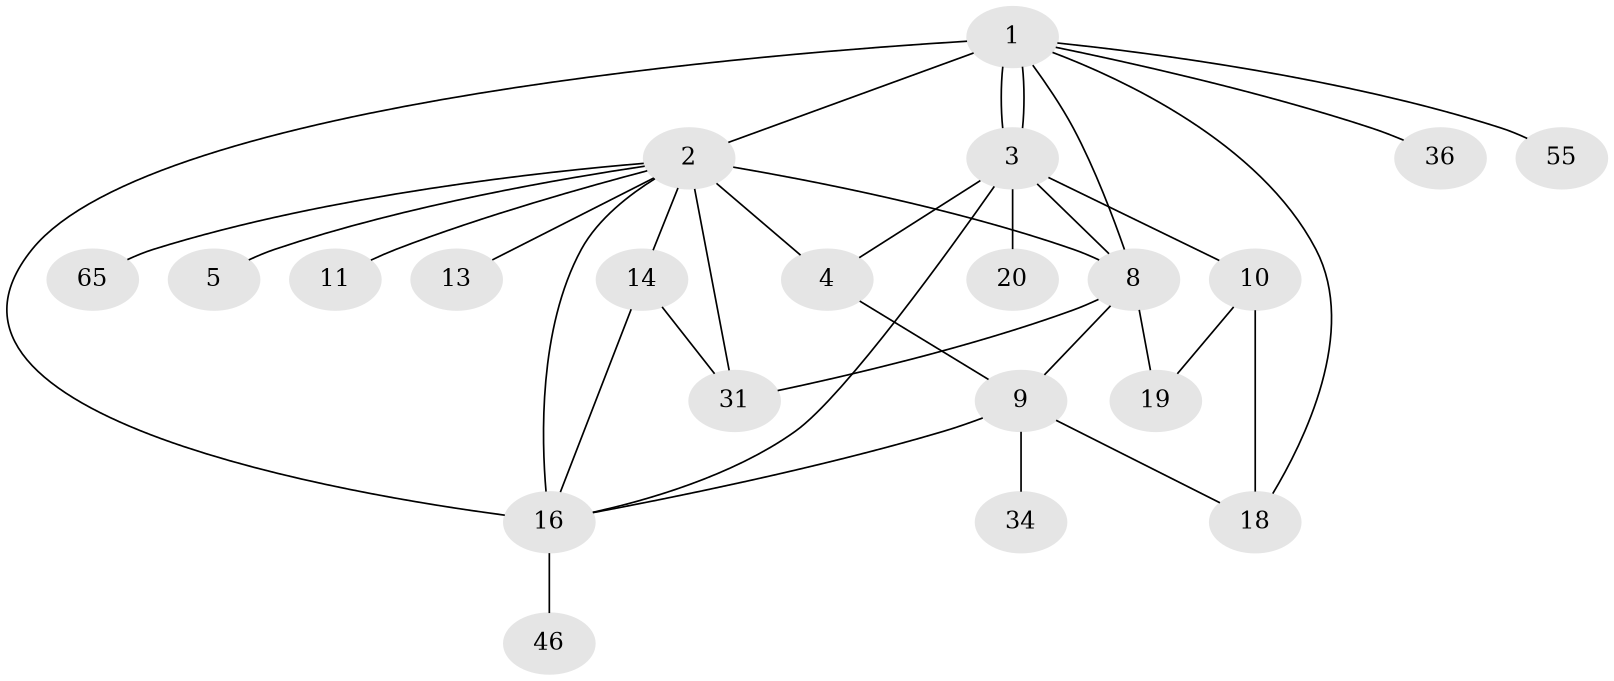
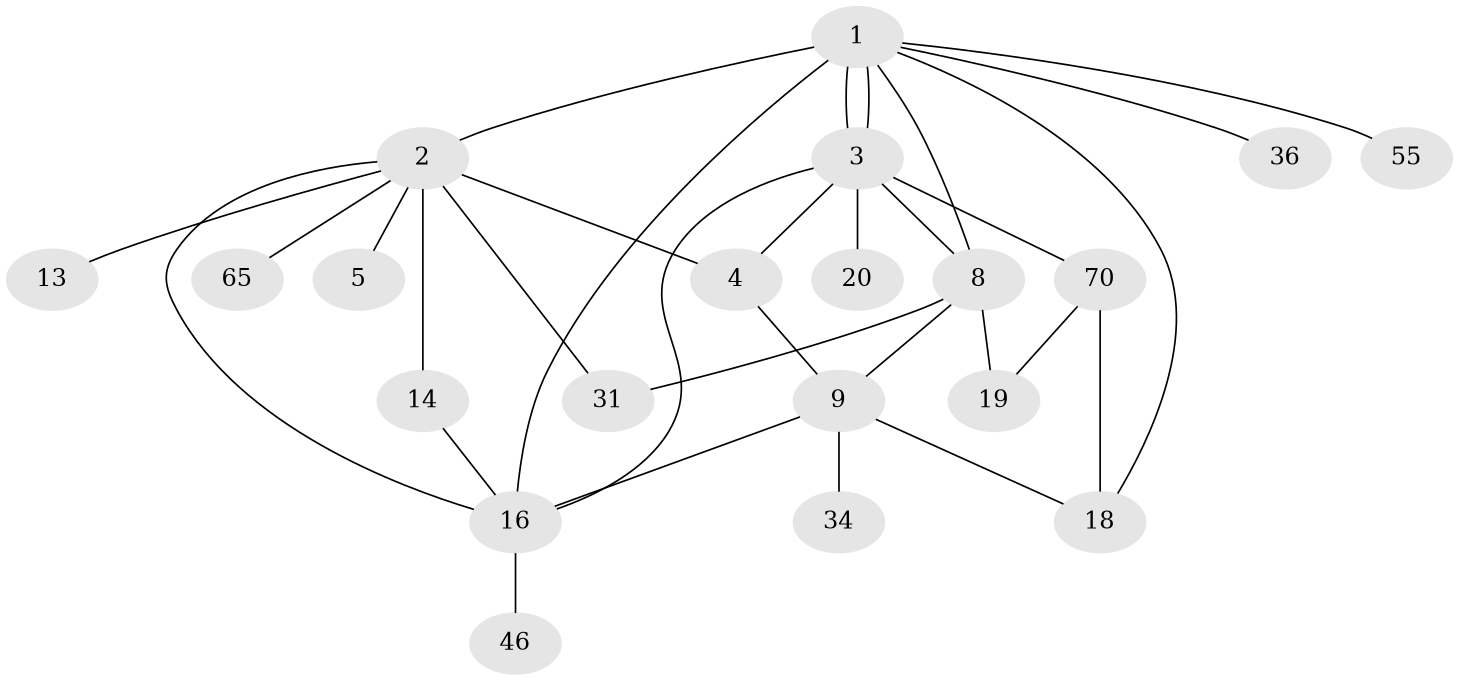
(918, 205) -> none
(335, 280) -> none
(1255, 280) -> (1100, 280)
(688, 340) -> none
